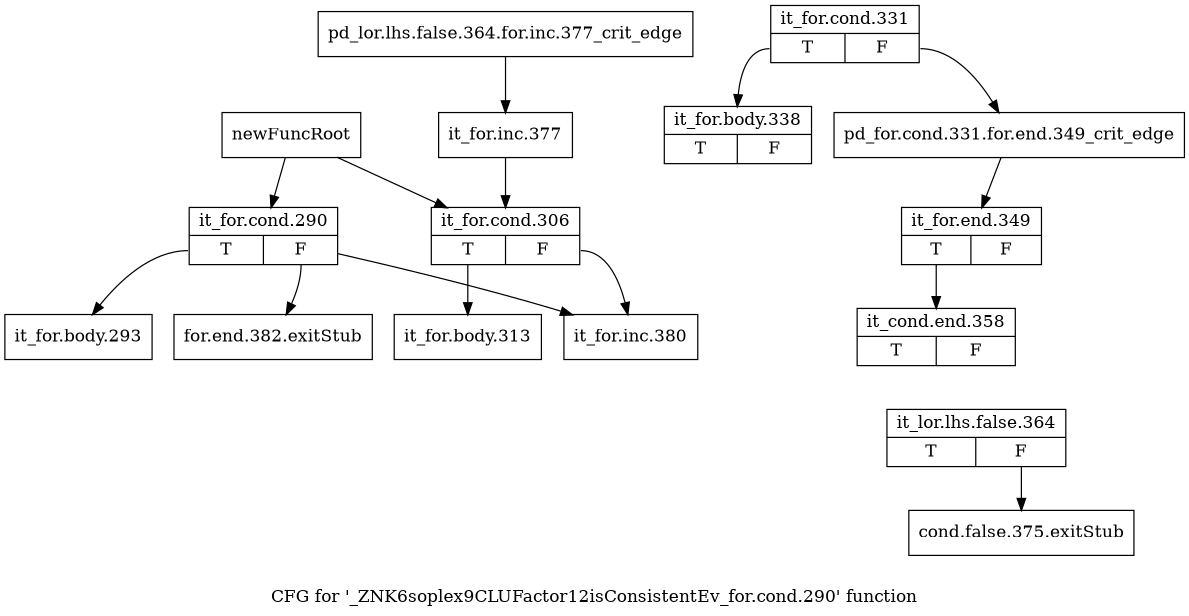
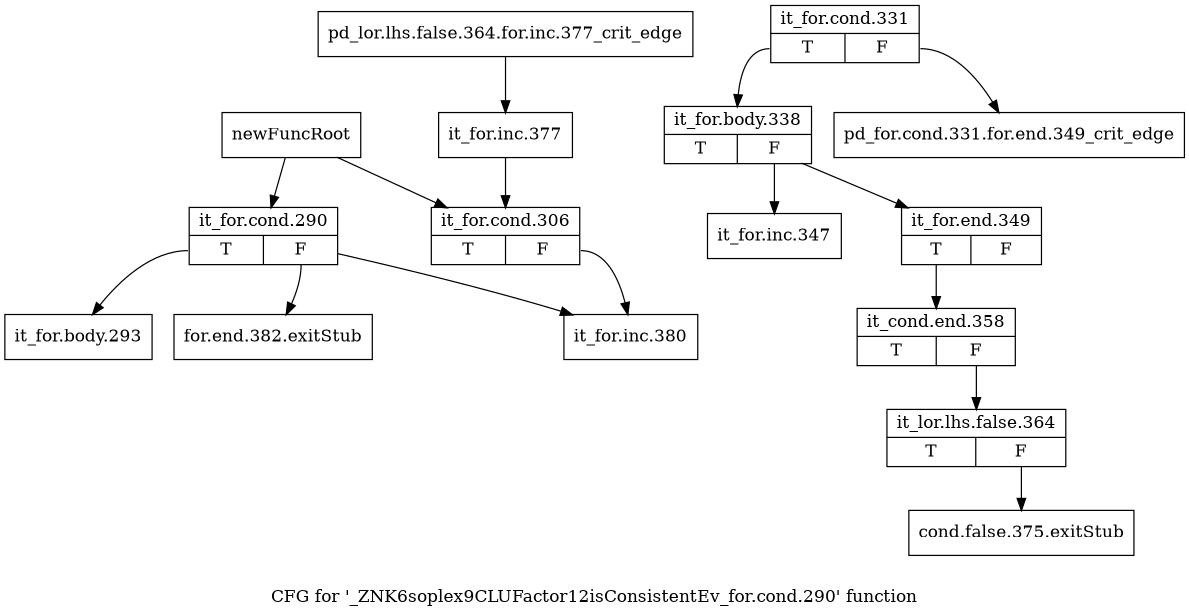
(994, 177) -> (849, 183)
none -> (774, 236)
(468, 337) -> none
none -> (976, 381)
